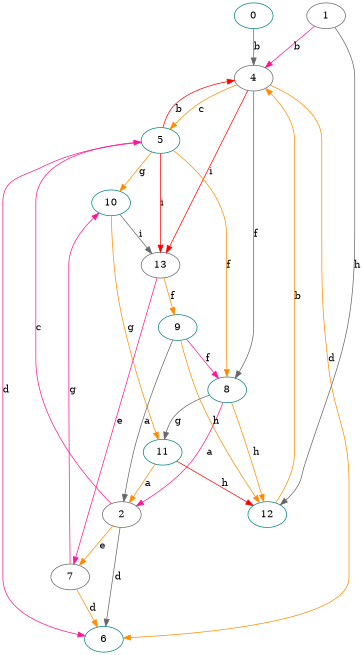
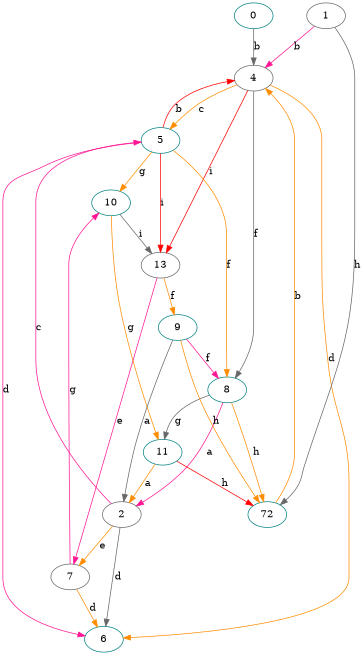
(267, 515) -> (267, 515)
